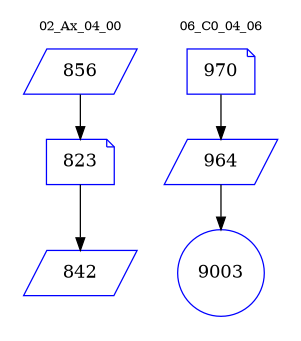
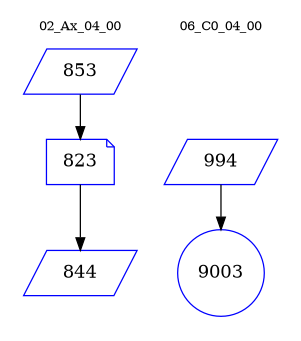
(221, 27) -> (221, 27)
(80, 72) -> (80, 72)
(221, 72) -> none
(221, 162) -> (221, 162)
(80, 273) -> (80, 273)
